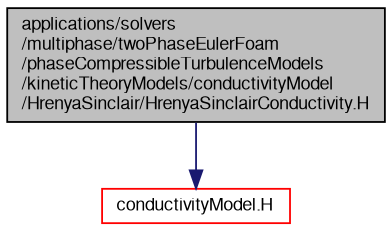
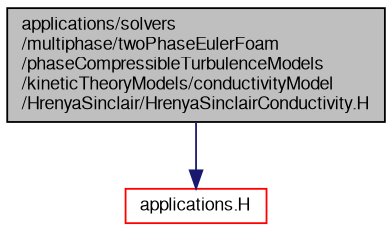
(196, 206) -> (196, 206)
